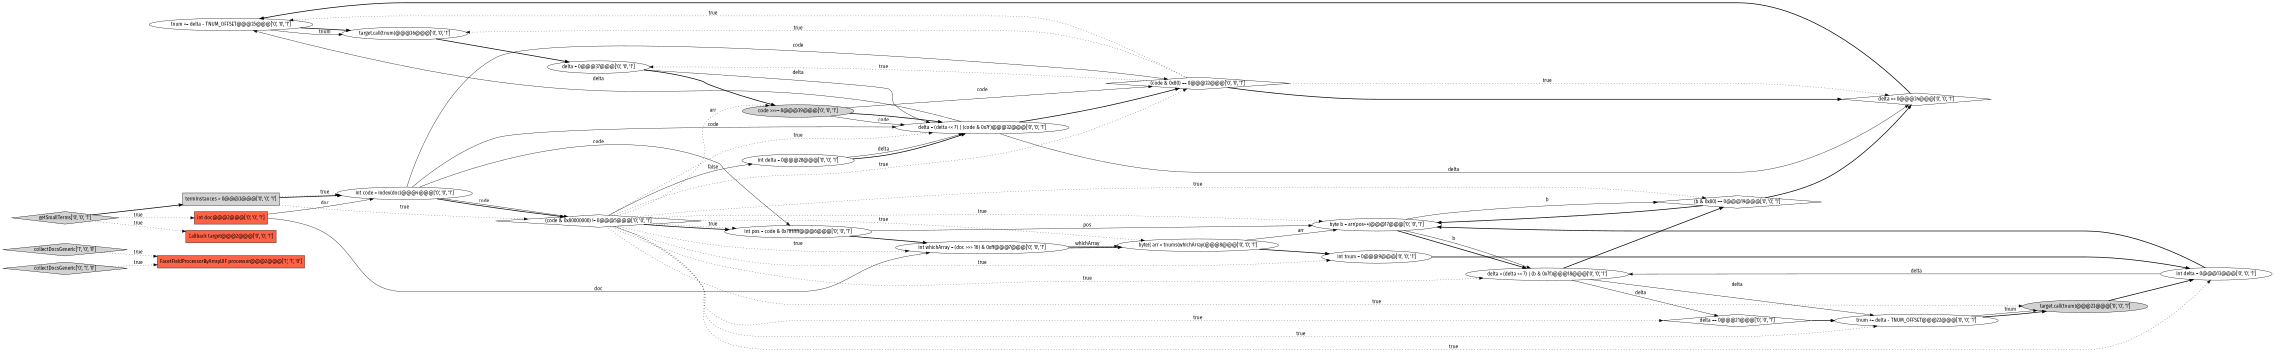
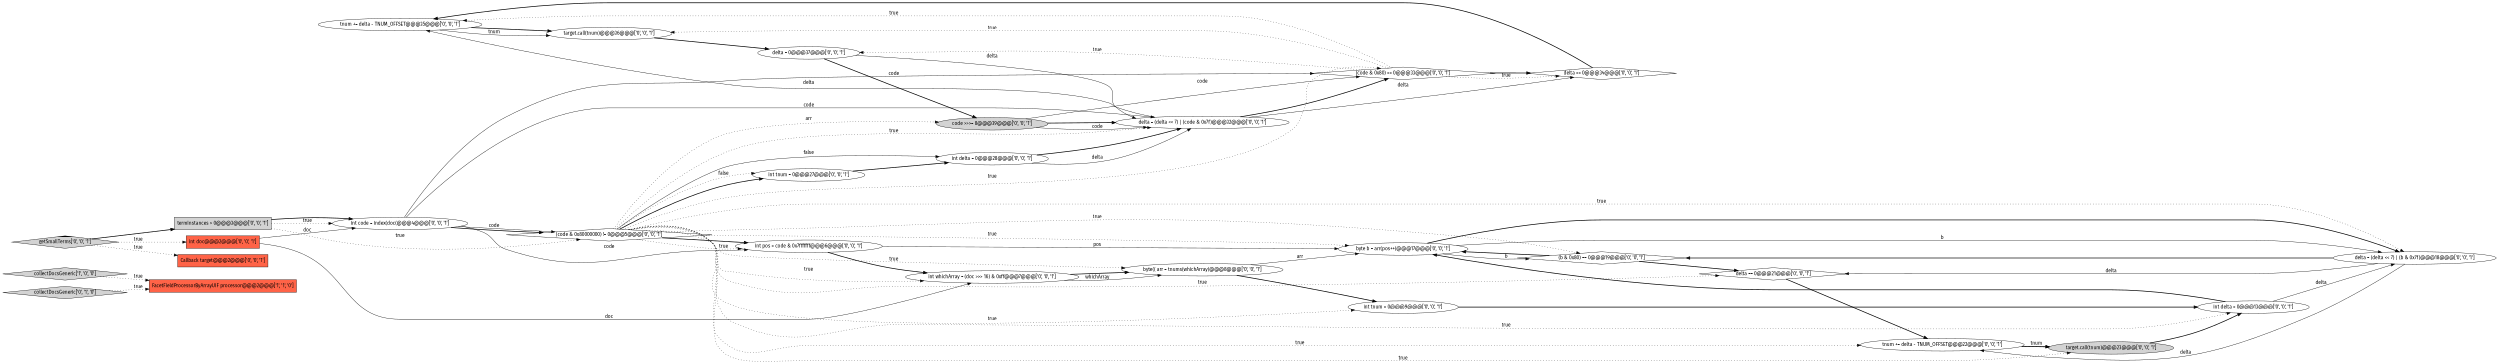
(1845, 166) -> (1687, 266)
none -> (809, 175)
